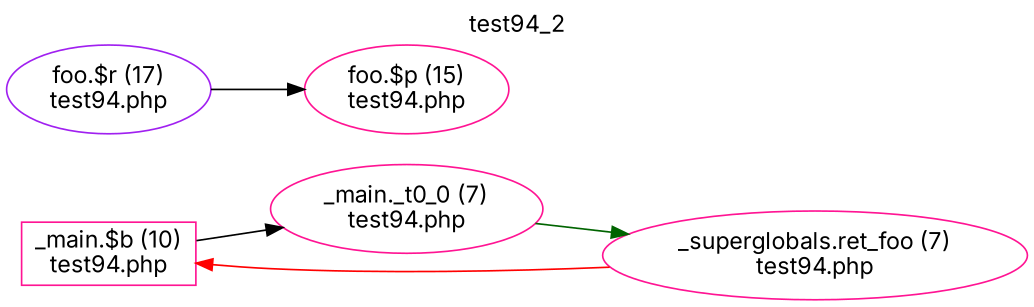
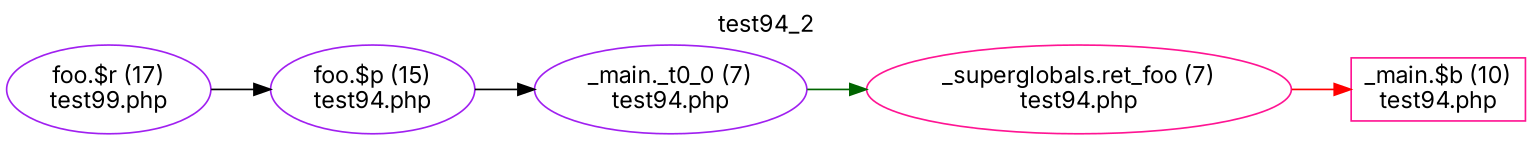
(109, 89) -> (109, 89)
(407, 89) -> (373, 89)
(407, 209) -> (671, 89)
(231, 235) -> (496, 89)
